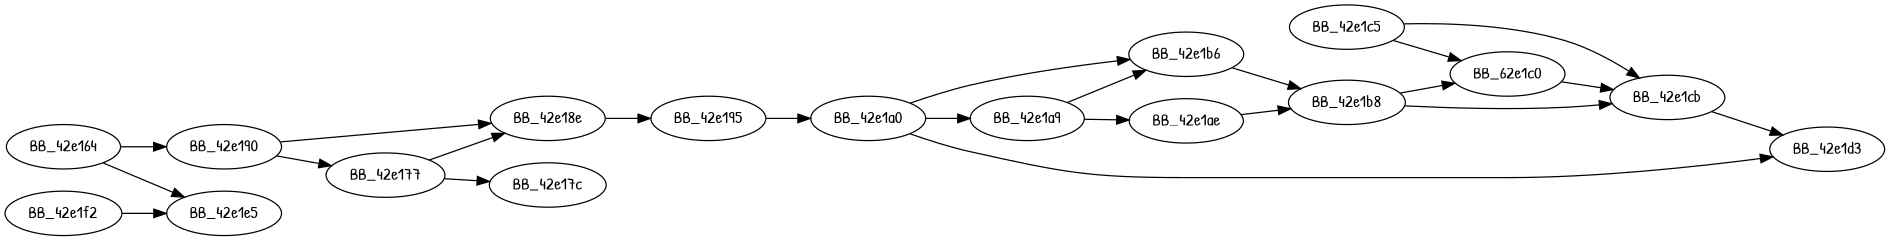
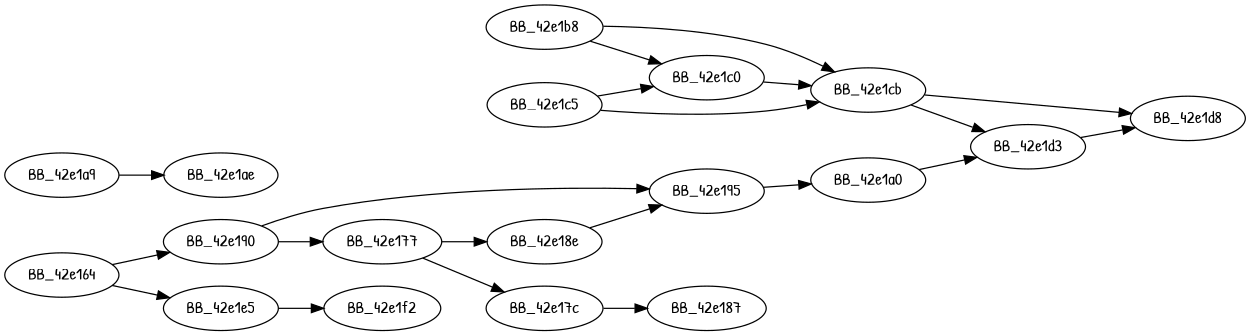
(1186, 54) -> none
(1508, 74) -> (707, 78)
(1260, 112) -> none
(942, 118) -> none
none -> (1188, 118)
(379, 133) -> (448, 193)
(138, 213) -> (295, 308)
none -> (707, 308)
